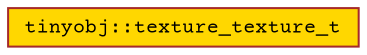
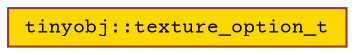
(183, 27) -> (177, 27)
